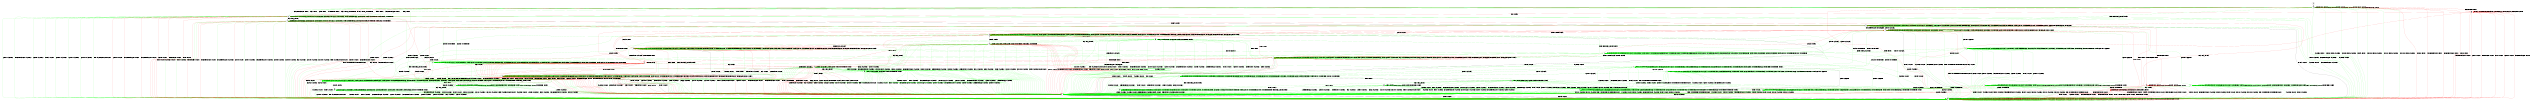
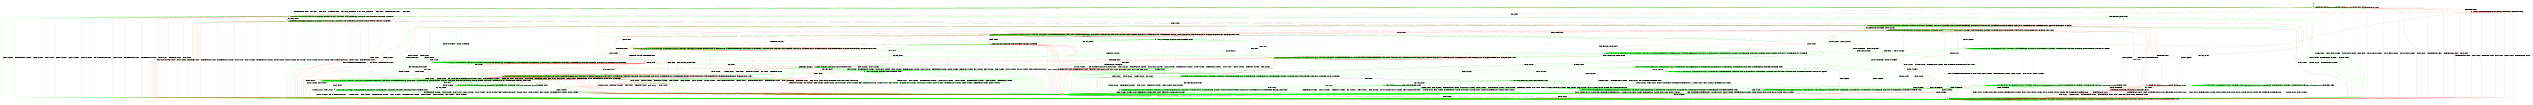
(812, 46) -> (811, 40)
